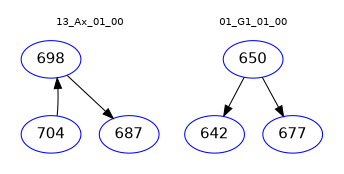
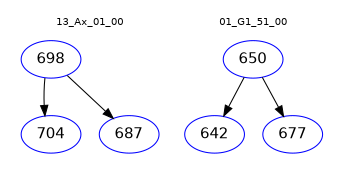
(254, 22) -> (254, 22)
(58, 102) -> (44, 92)
